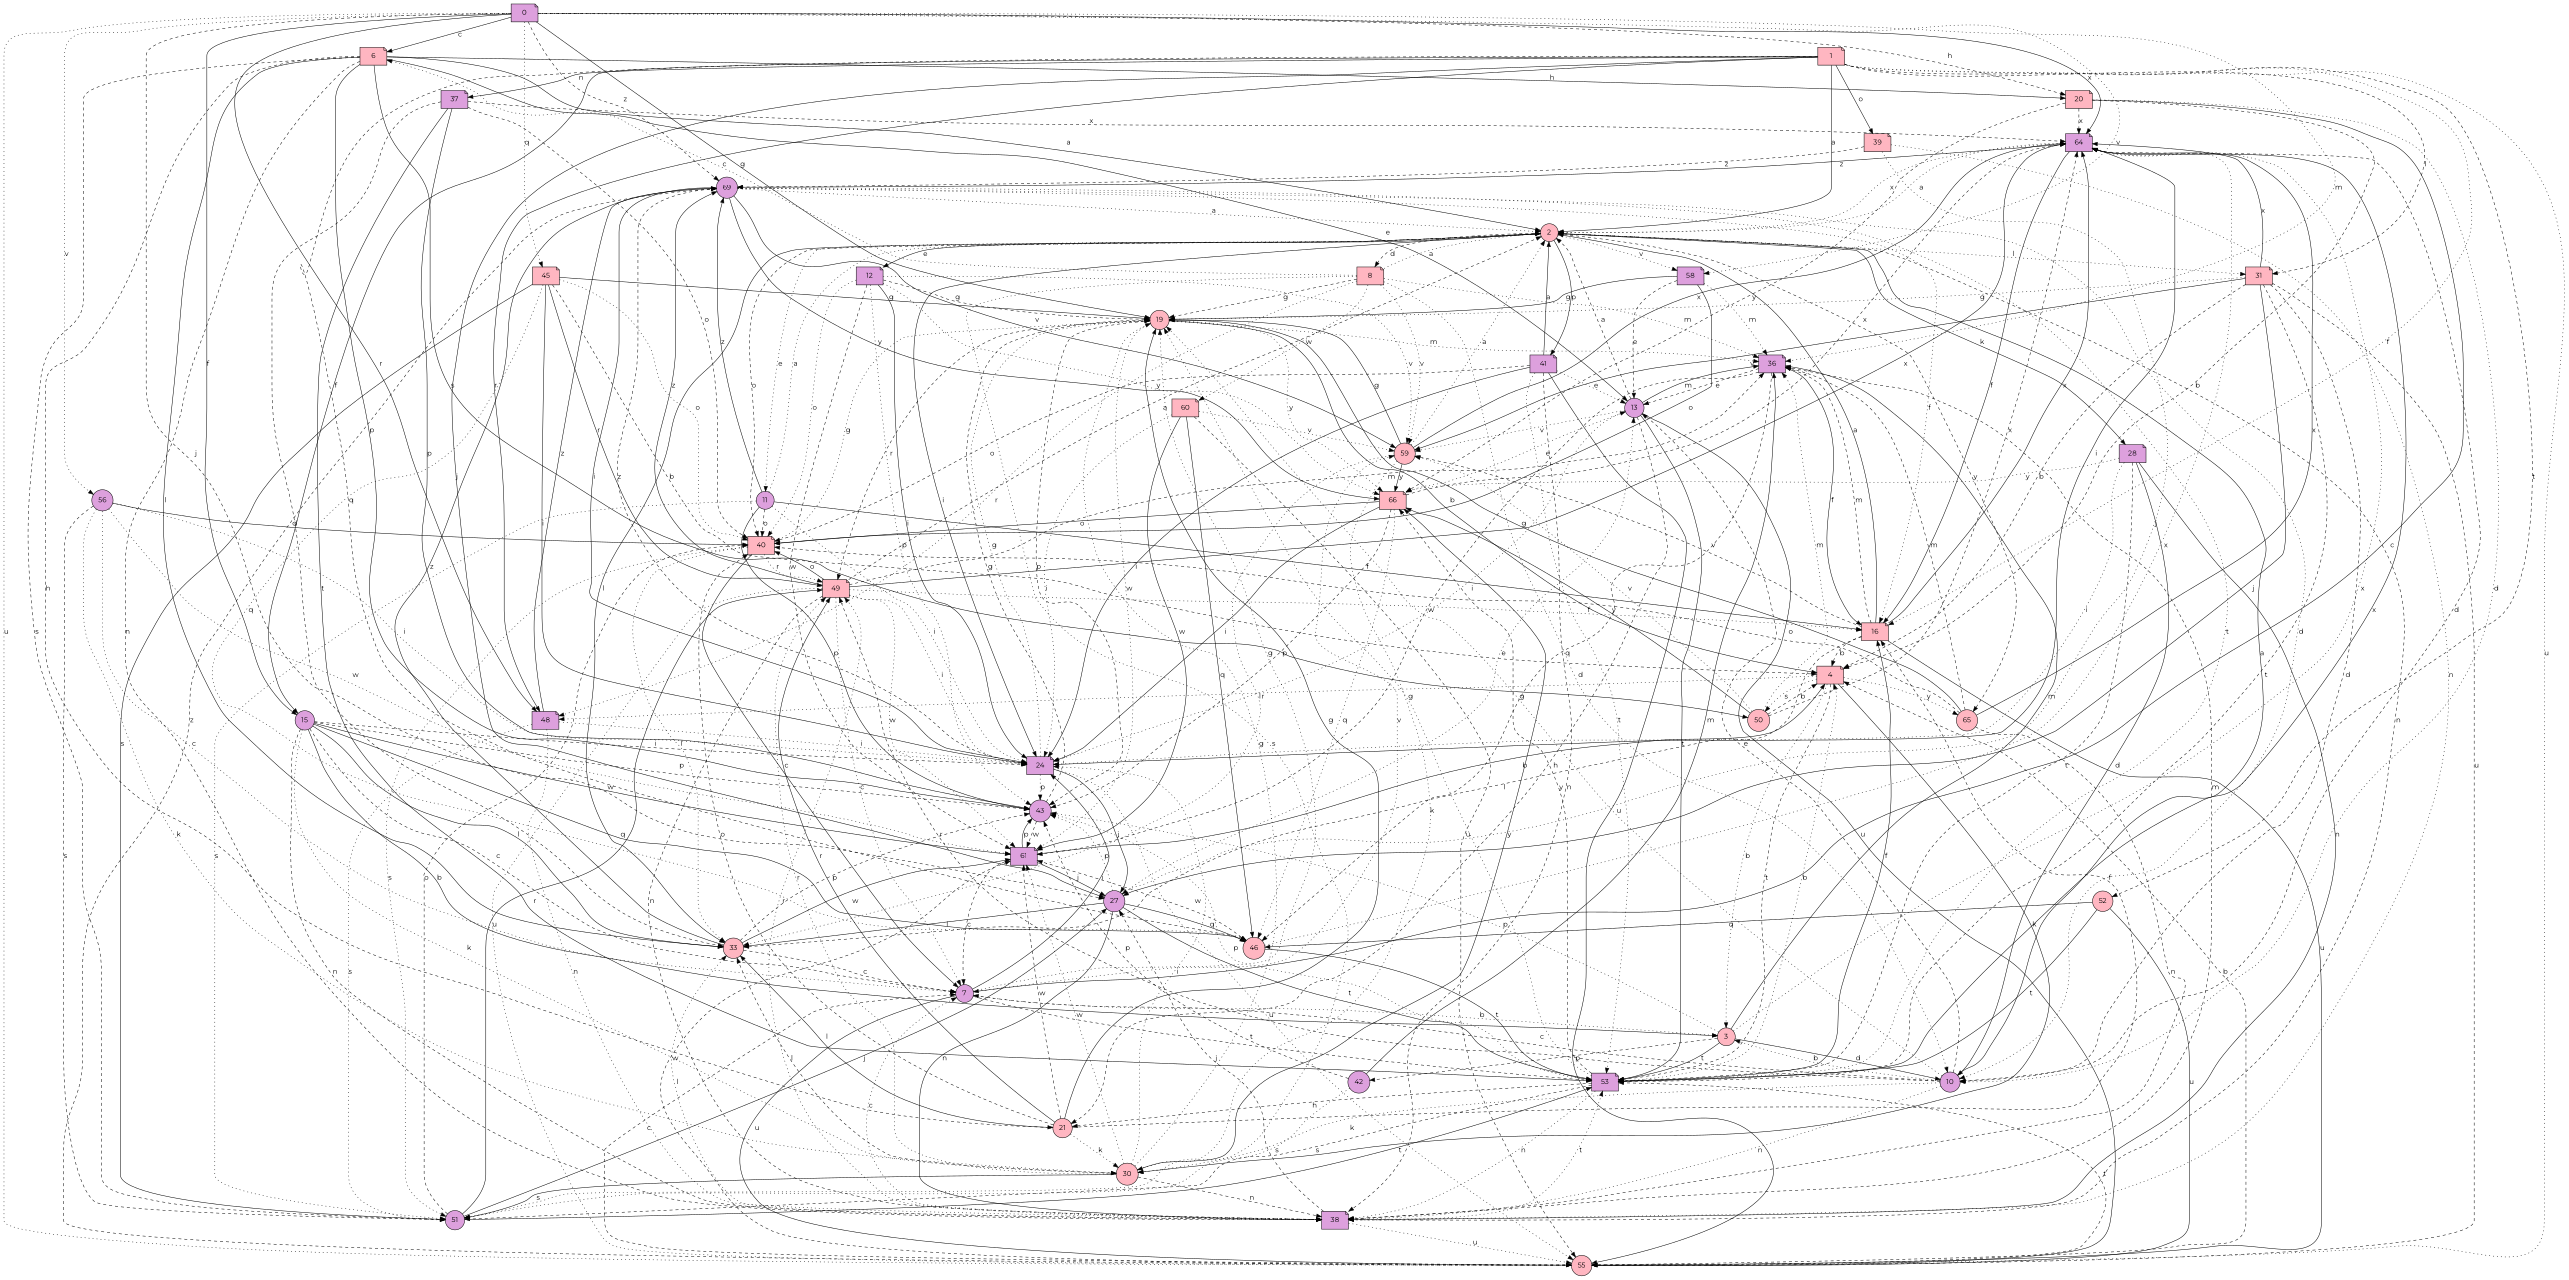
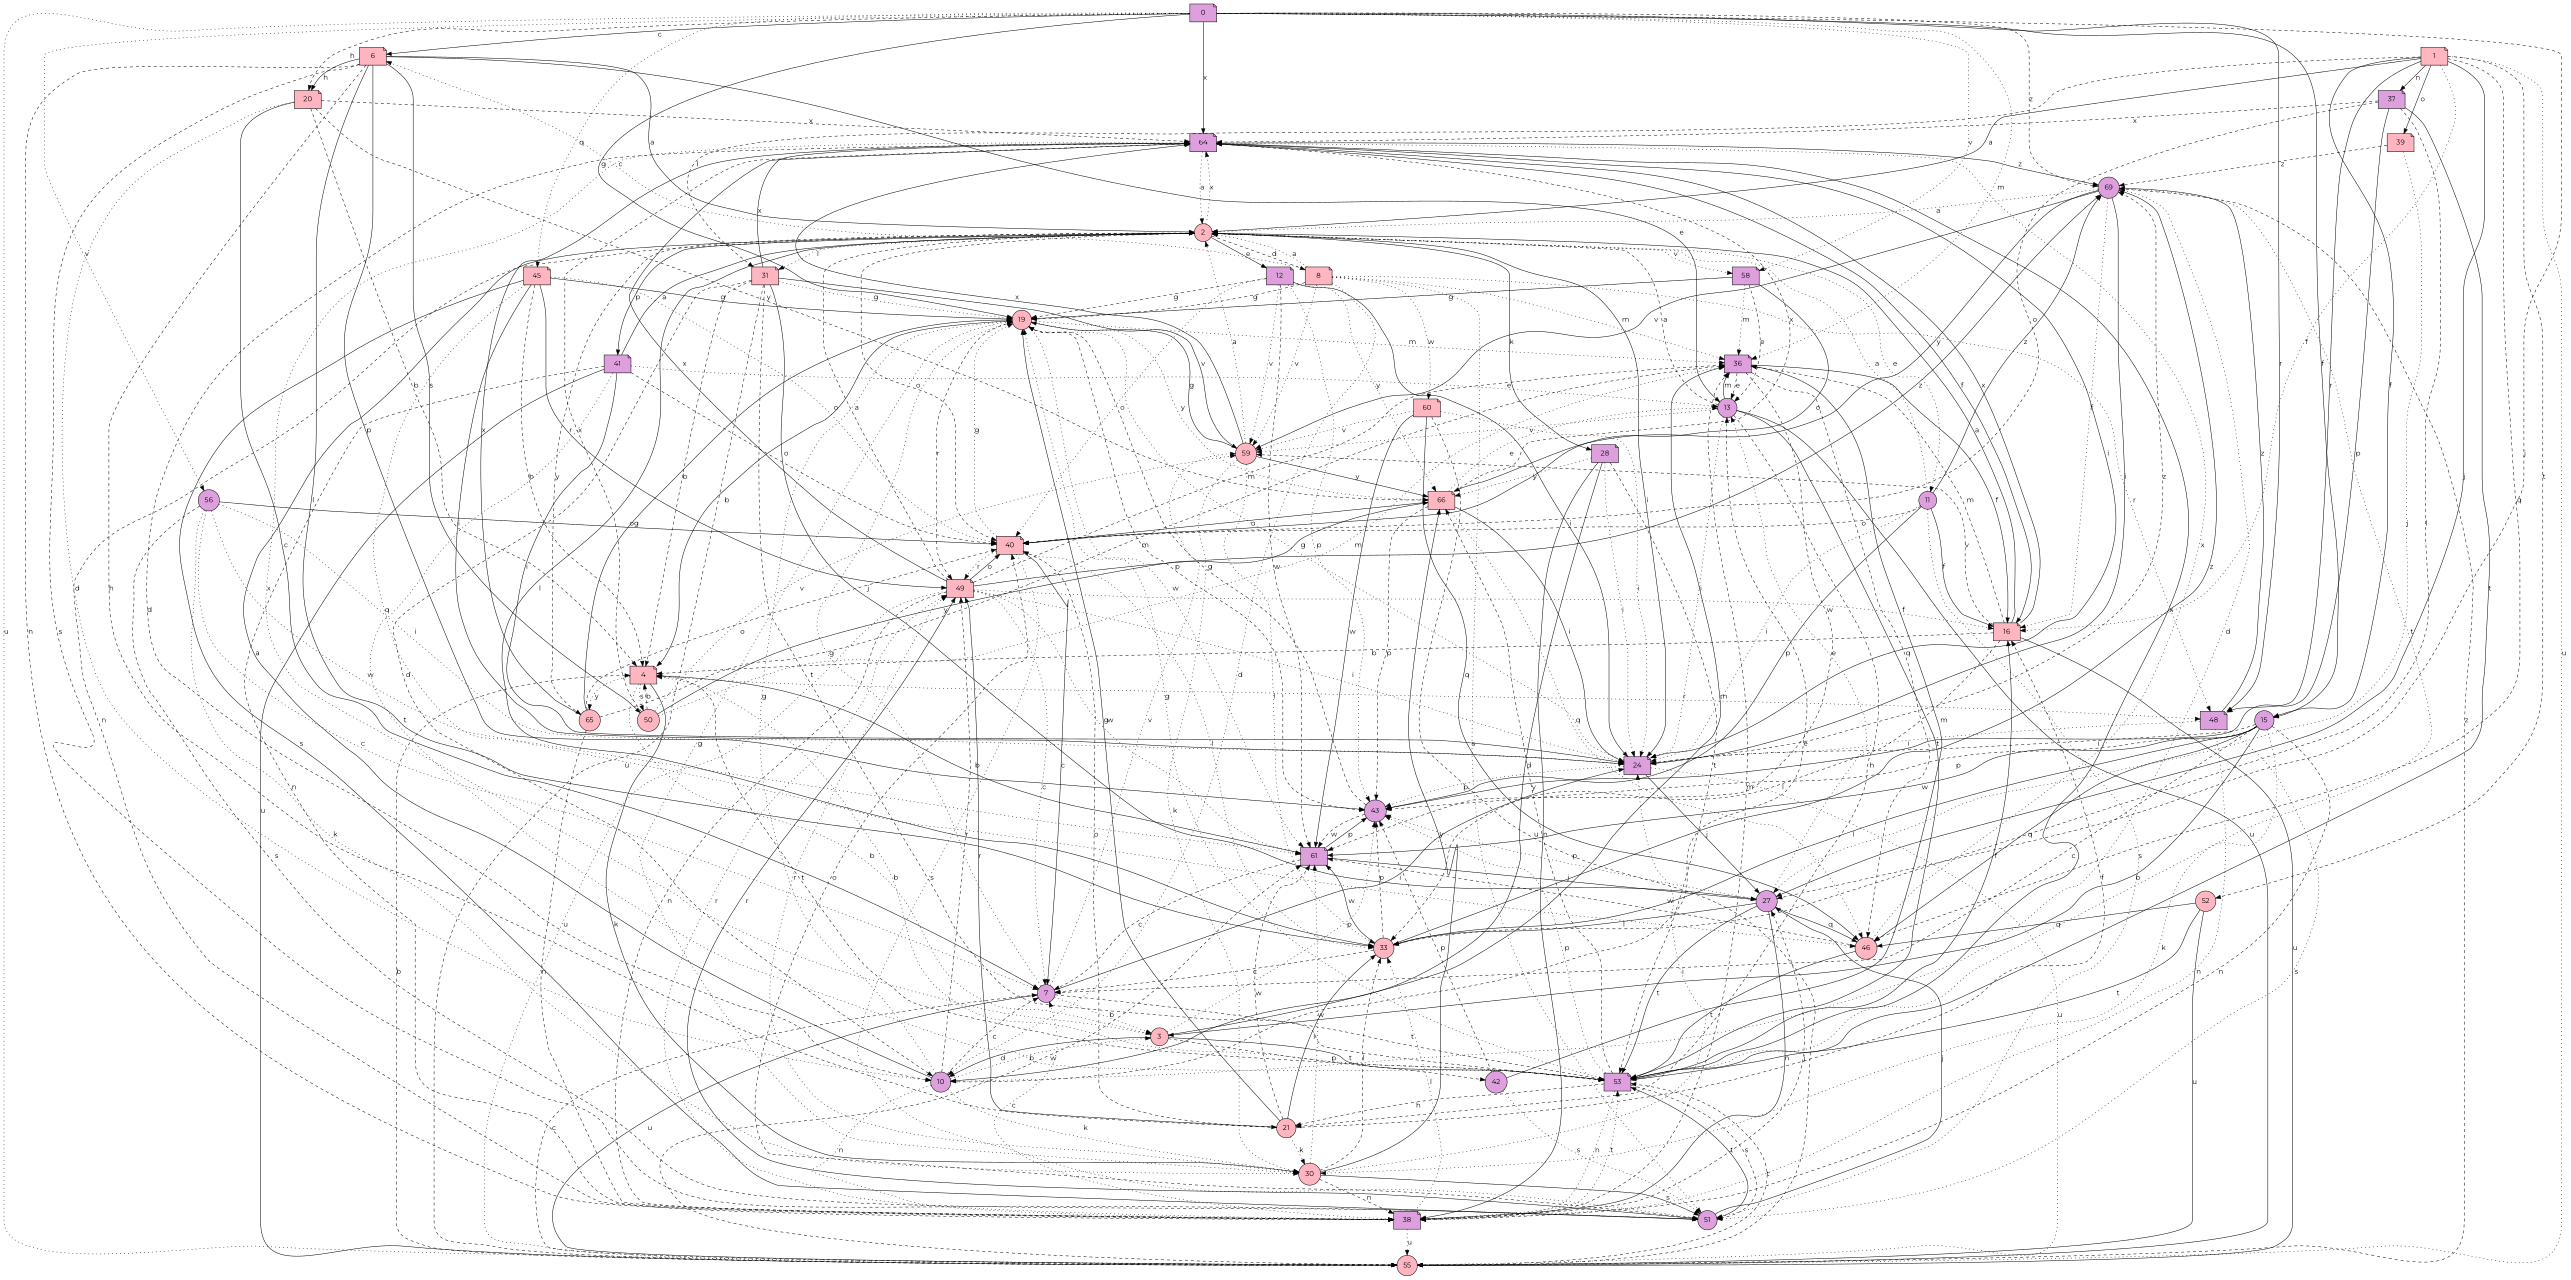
(2376, 936) -> none
